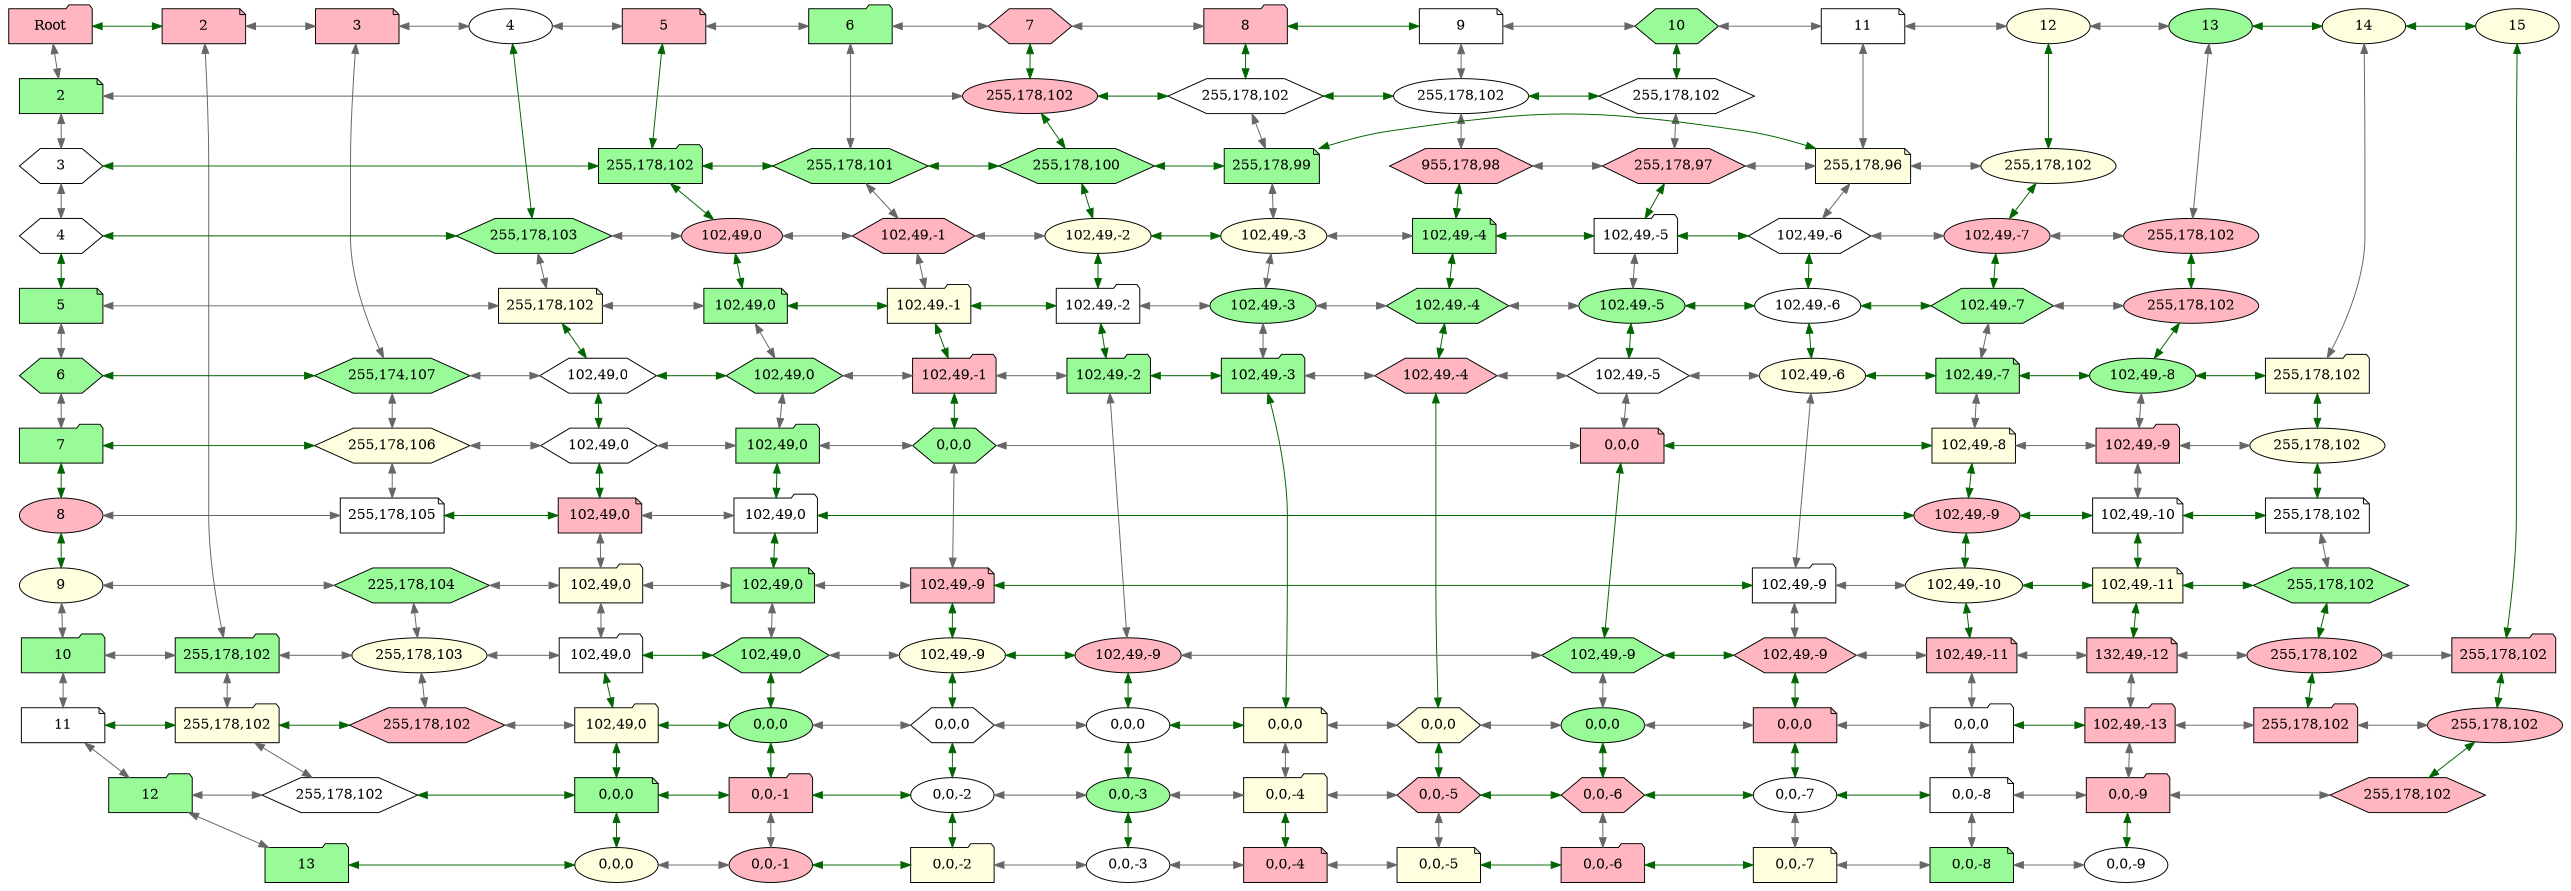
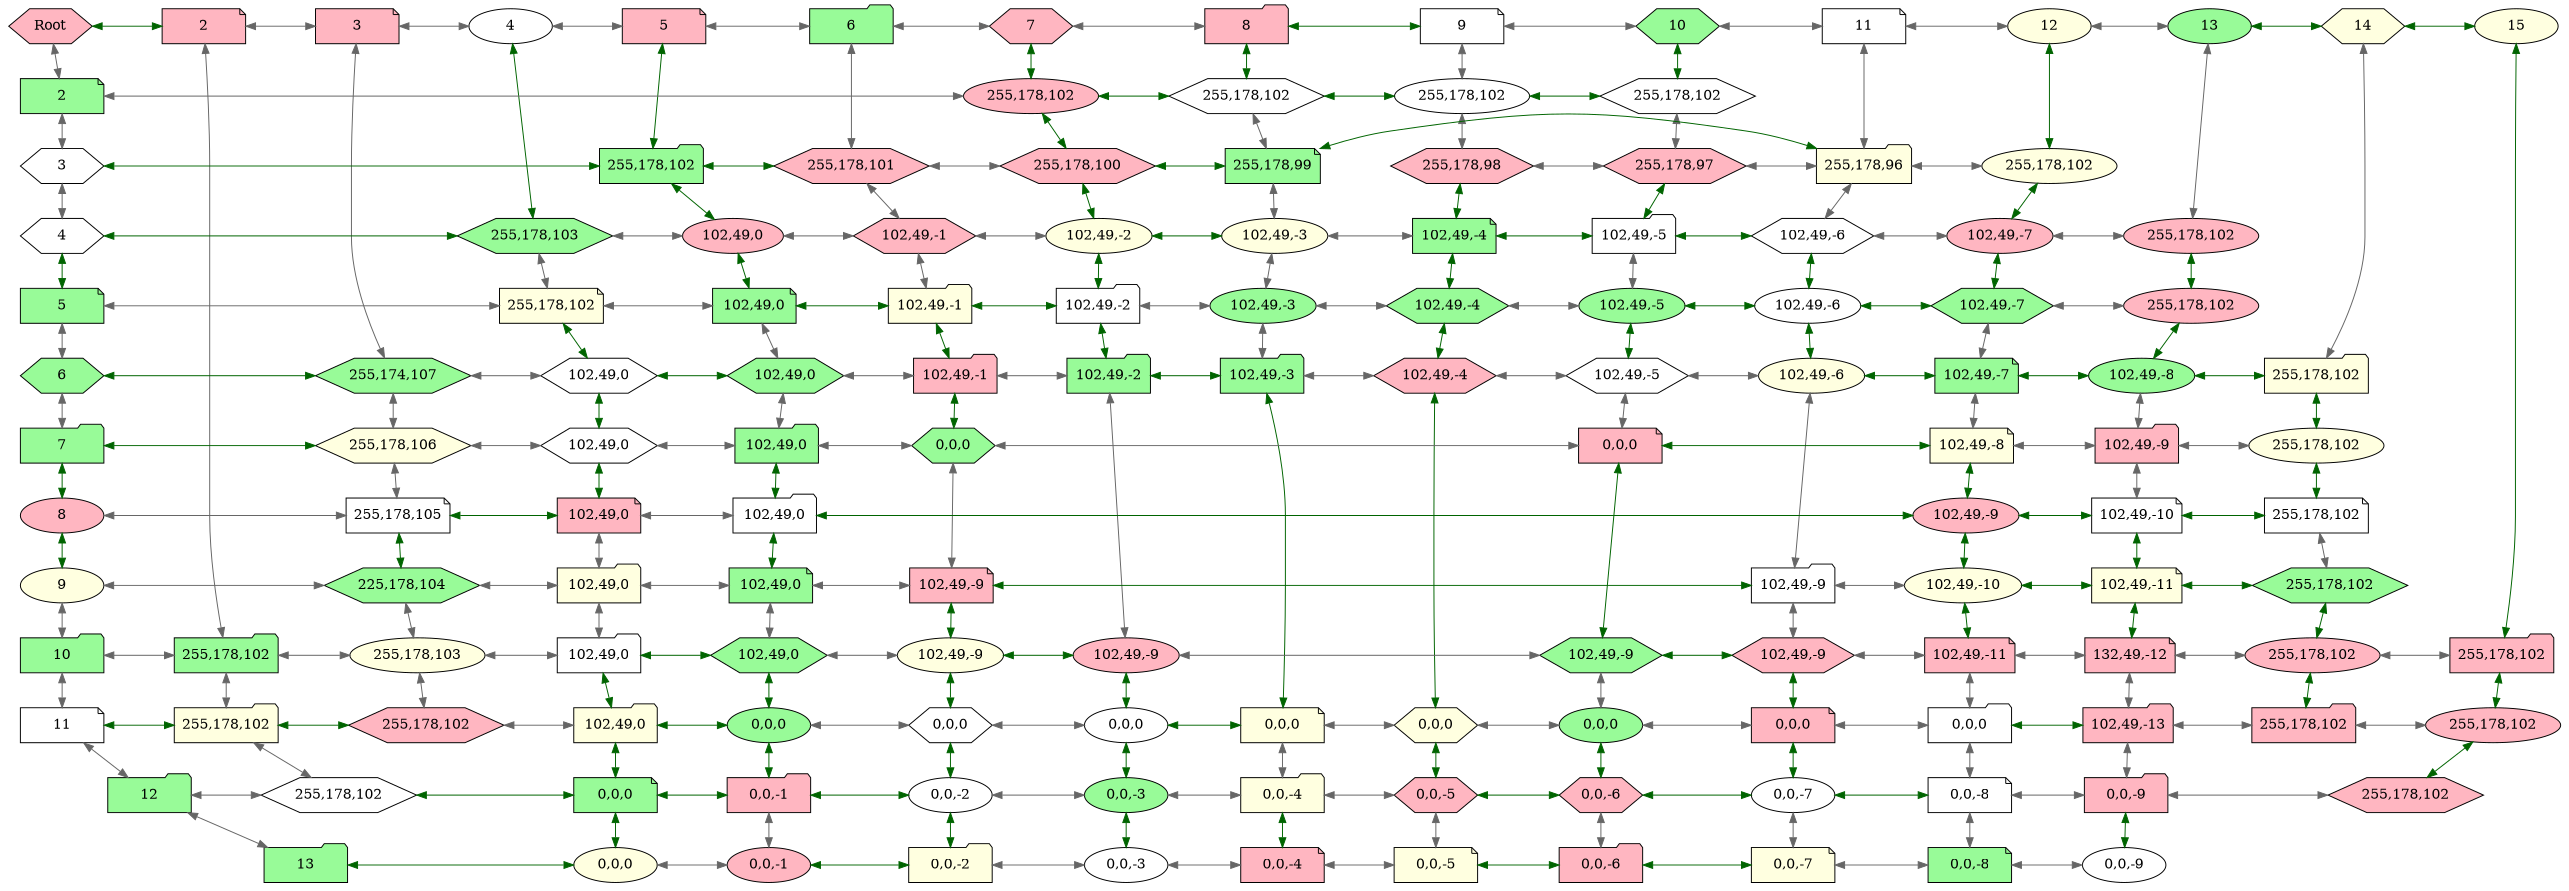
(50, 26) -> (50, 26)
(2364, 26) -> (2363, 26)
(850, 166) -> (851, 166)
(964, 166) -> (965, 166)
(1077, 166) -> (1078, 166)
(1461, 166) -> (1462, 166)
(1863, 166) -> (1864, 166)
none -> (400, 551)
